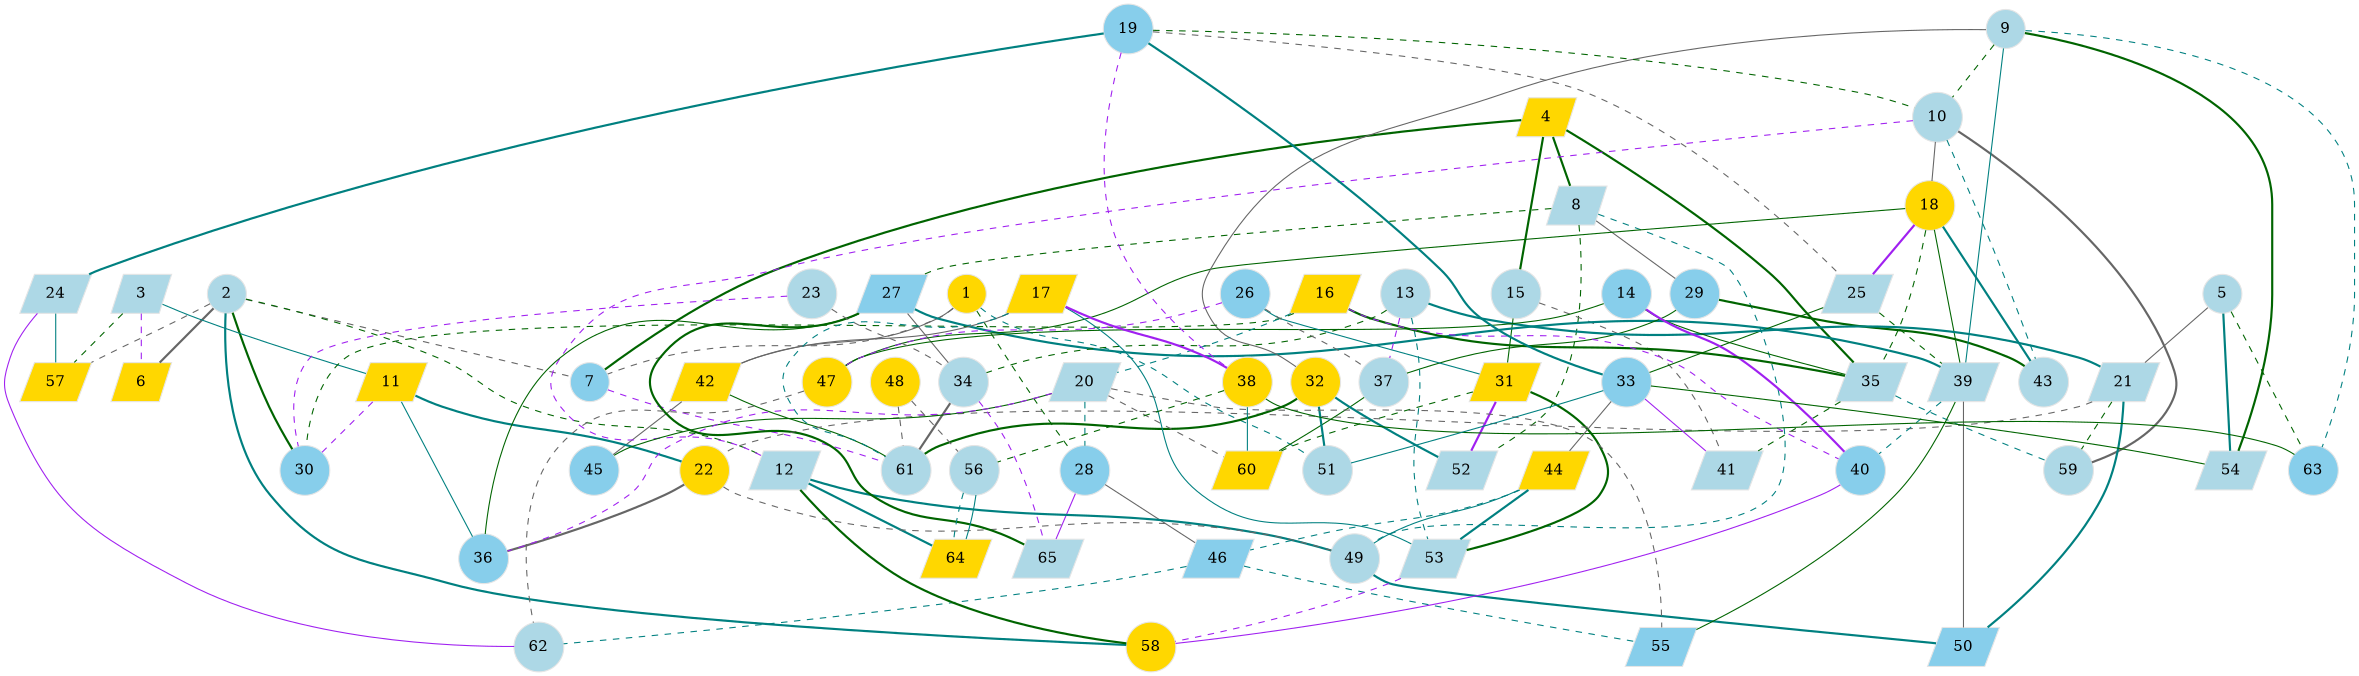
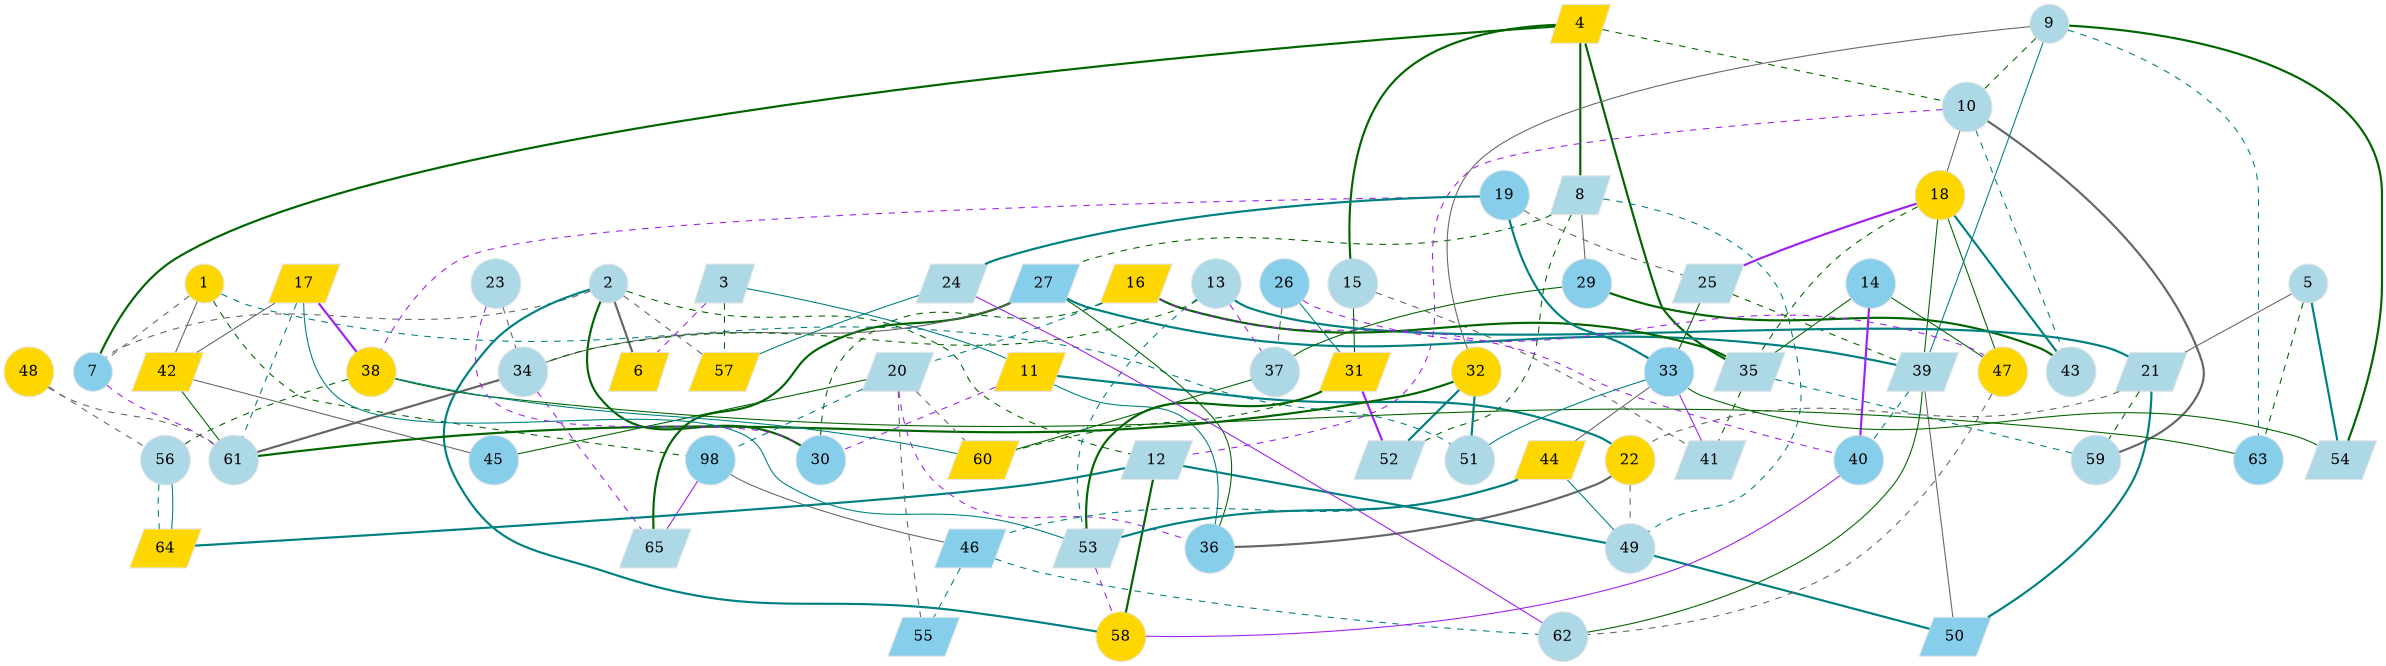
(1536, 50) -> (1790, 69)
(1085, 470) -> (710, 460)
(1847, 538) -> (1798, 562)
